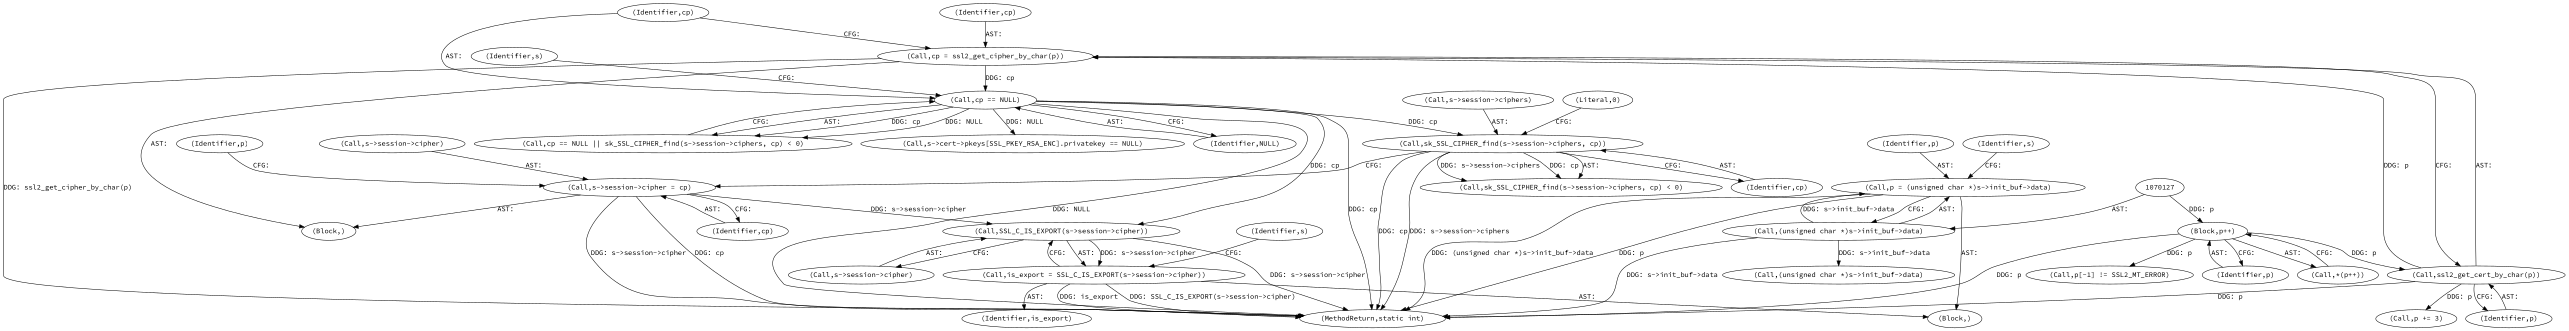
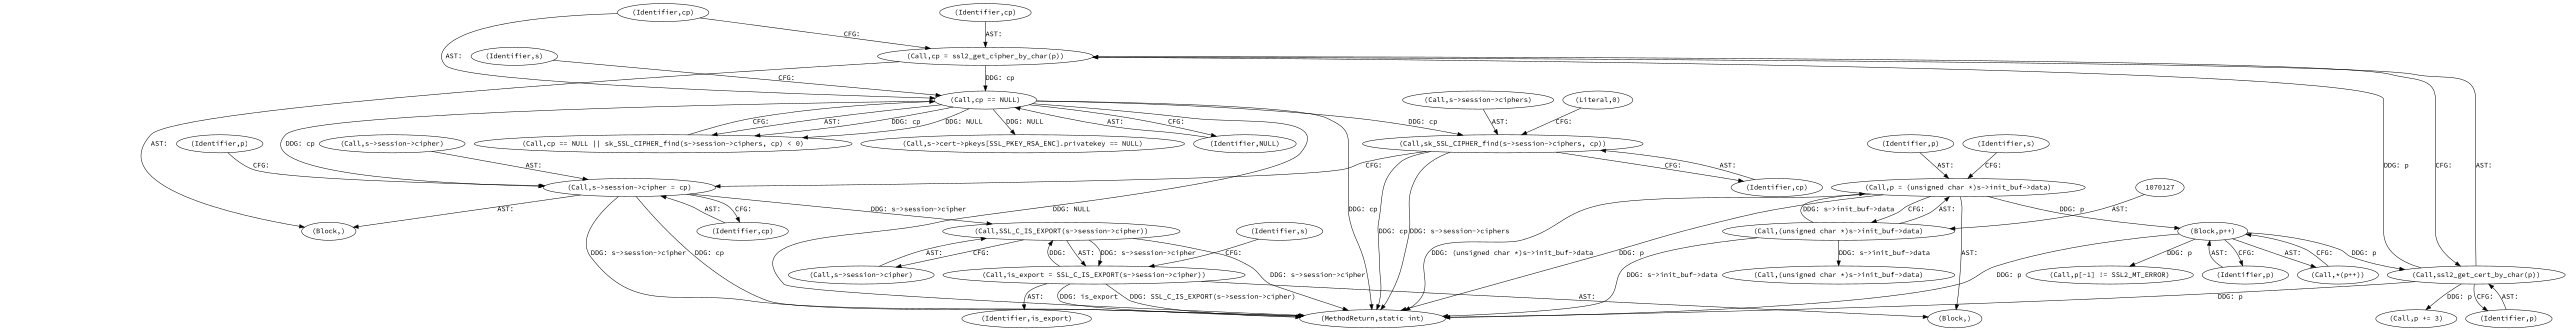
(1324, 130) -> (470, 114)
(1571, 188) -> none
(2184, 208) -> (2085, 217)
(1060, 253) -> (1060, 253)
(123, 290) -> none
